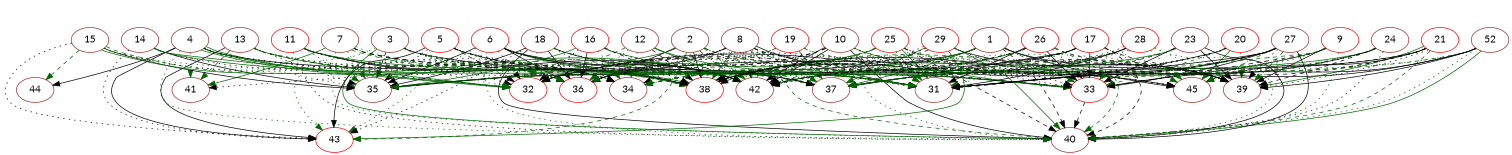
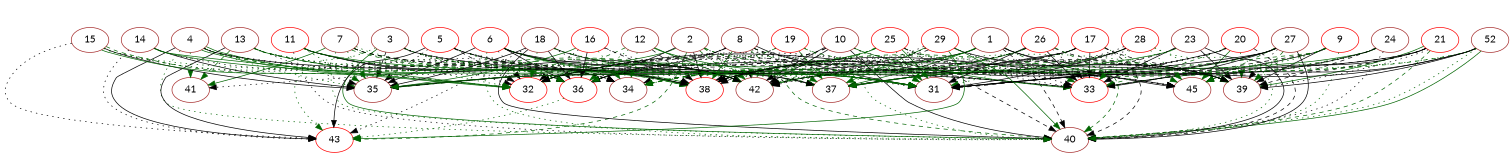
(469, 65) -> (469, 65)
(833, 74) -> none
(35, 90) -> none
(412, 90) -> (499, 117)
(1081, 112) -> (1272, 114)
